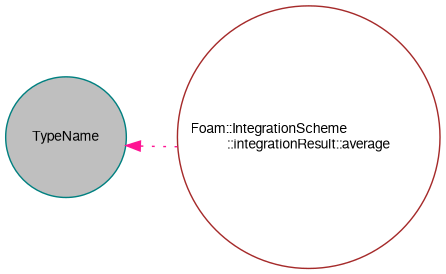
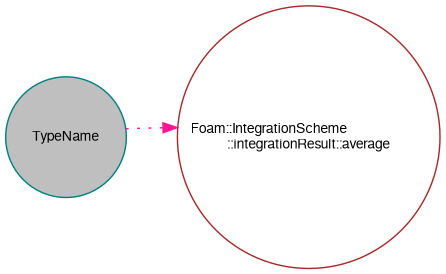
(159, 146) -> (144, 128)
